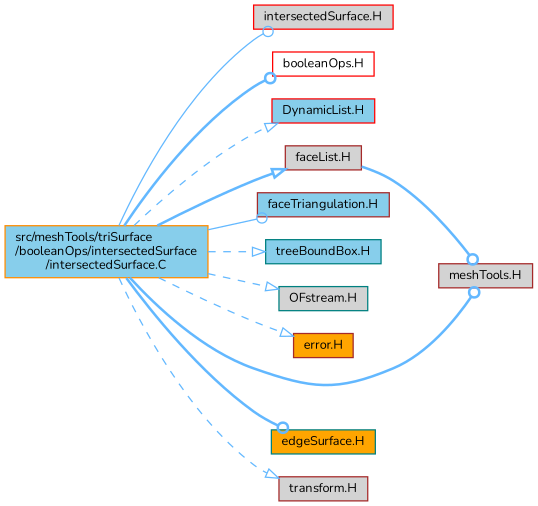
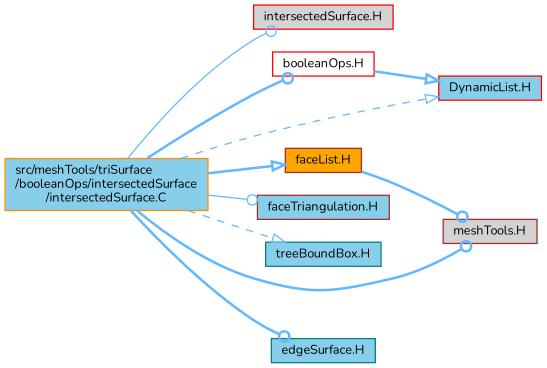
none -> (400, 75)
(323, 158) -> (323, 160)
(323, 299) -> none
(323, 346) -> none
(323, 442) -> (323, 351)
(323, 489) -> none
